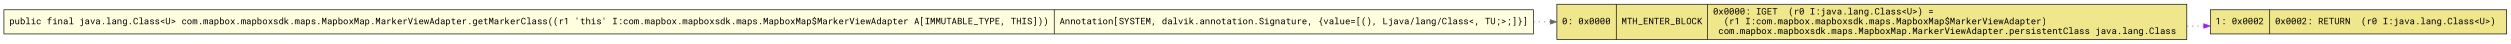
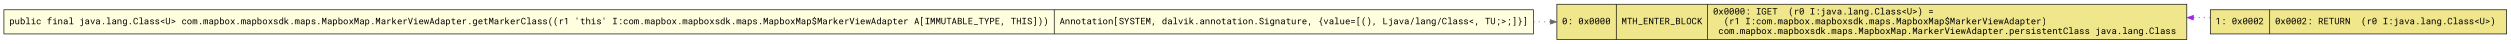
(2195, 26) -> (2202, 18)
